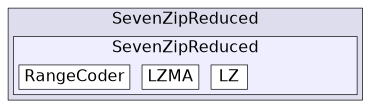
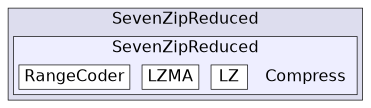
none -> (306, 77)
